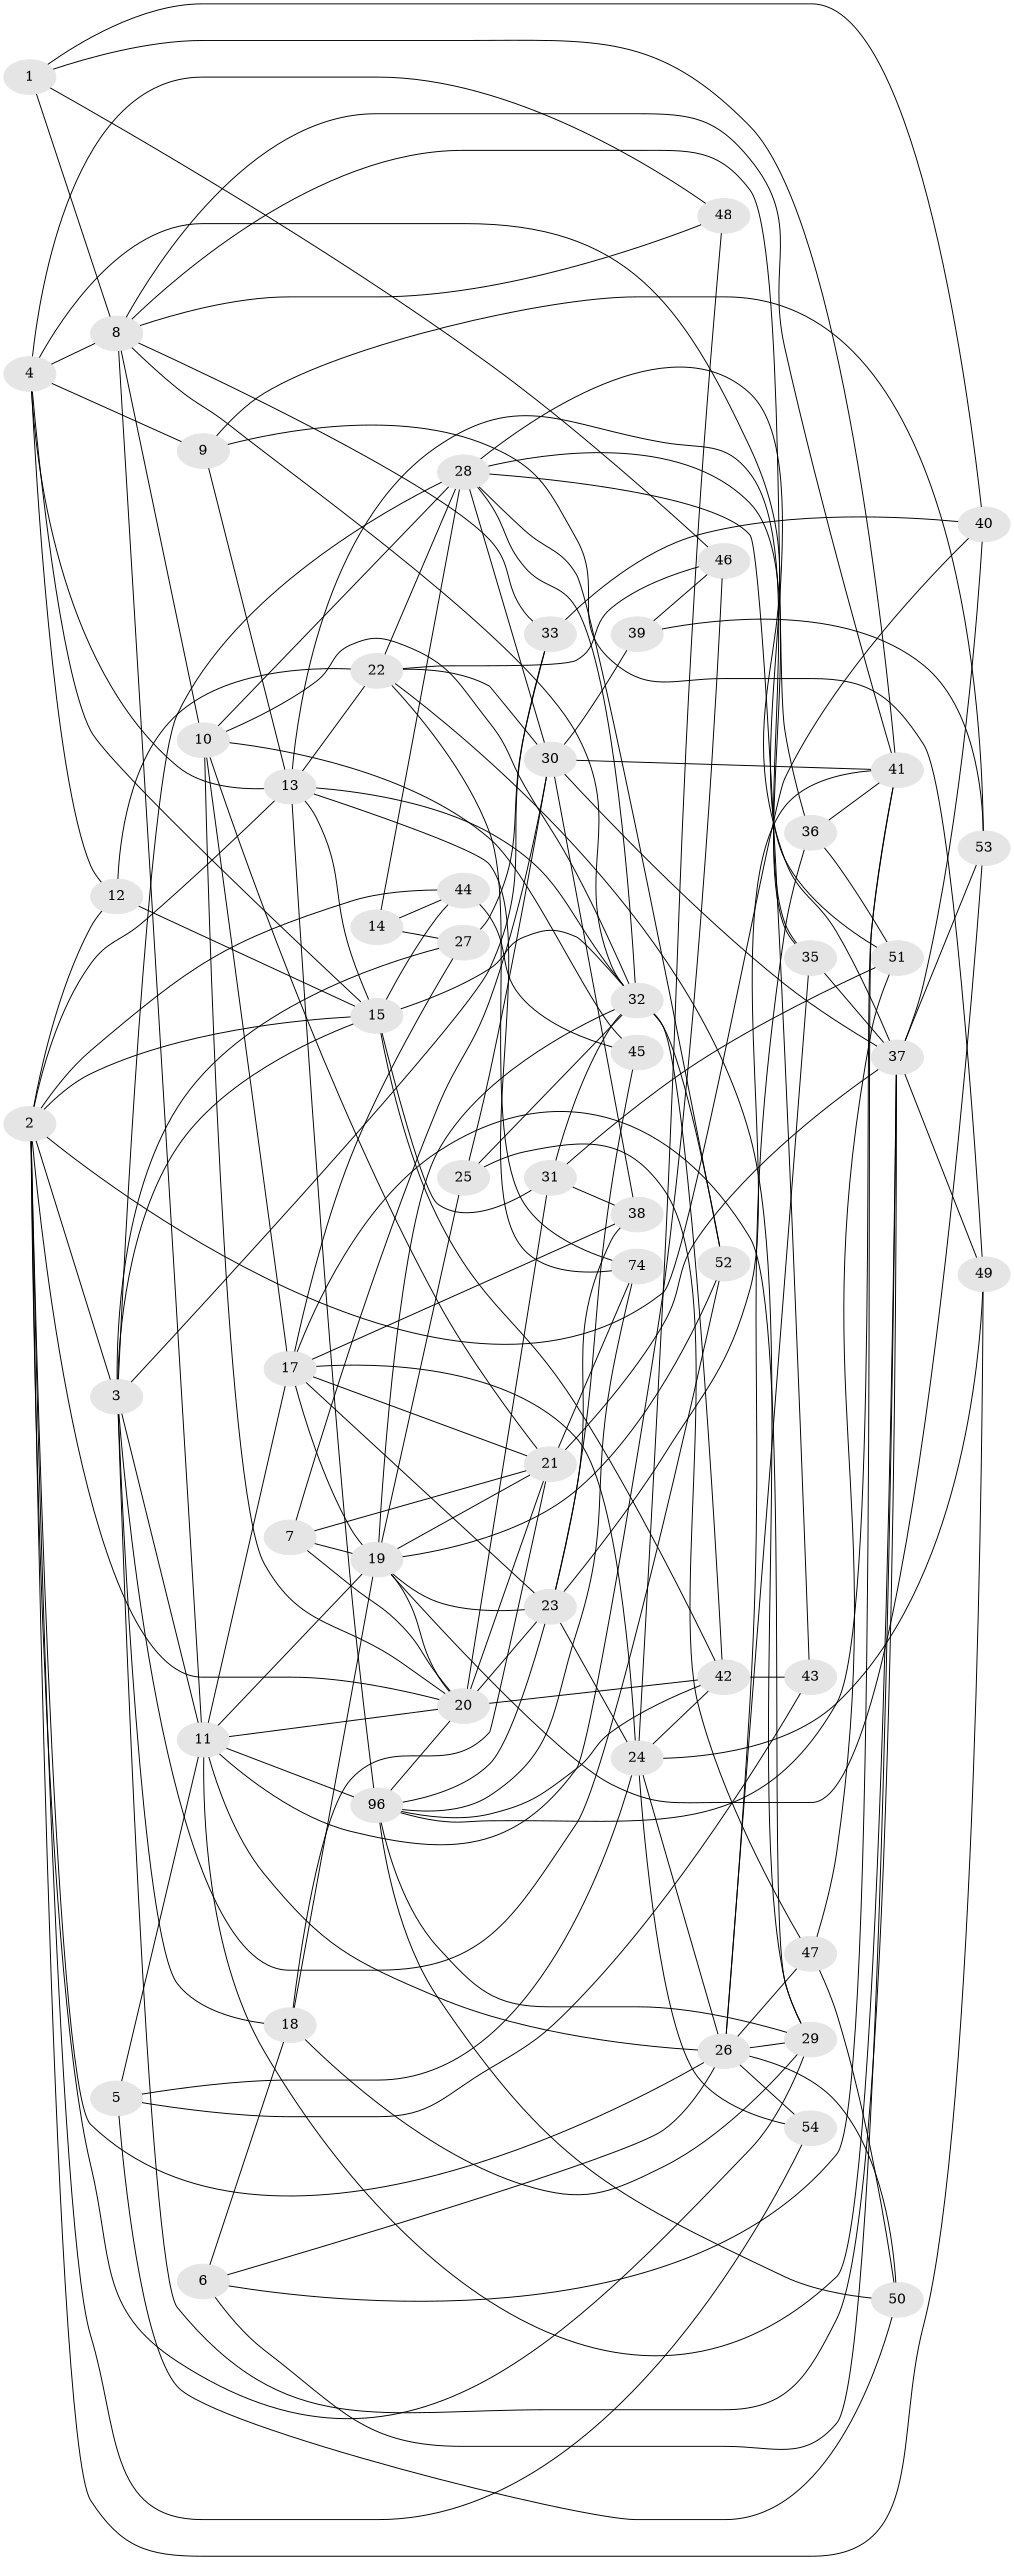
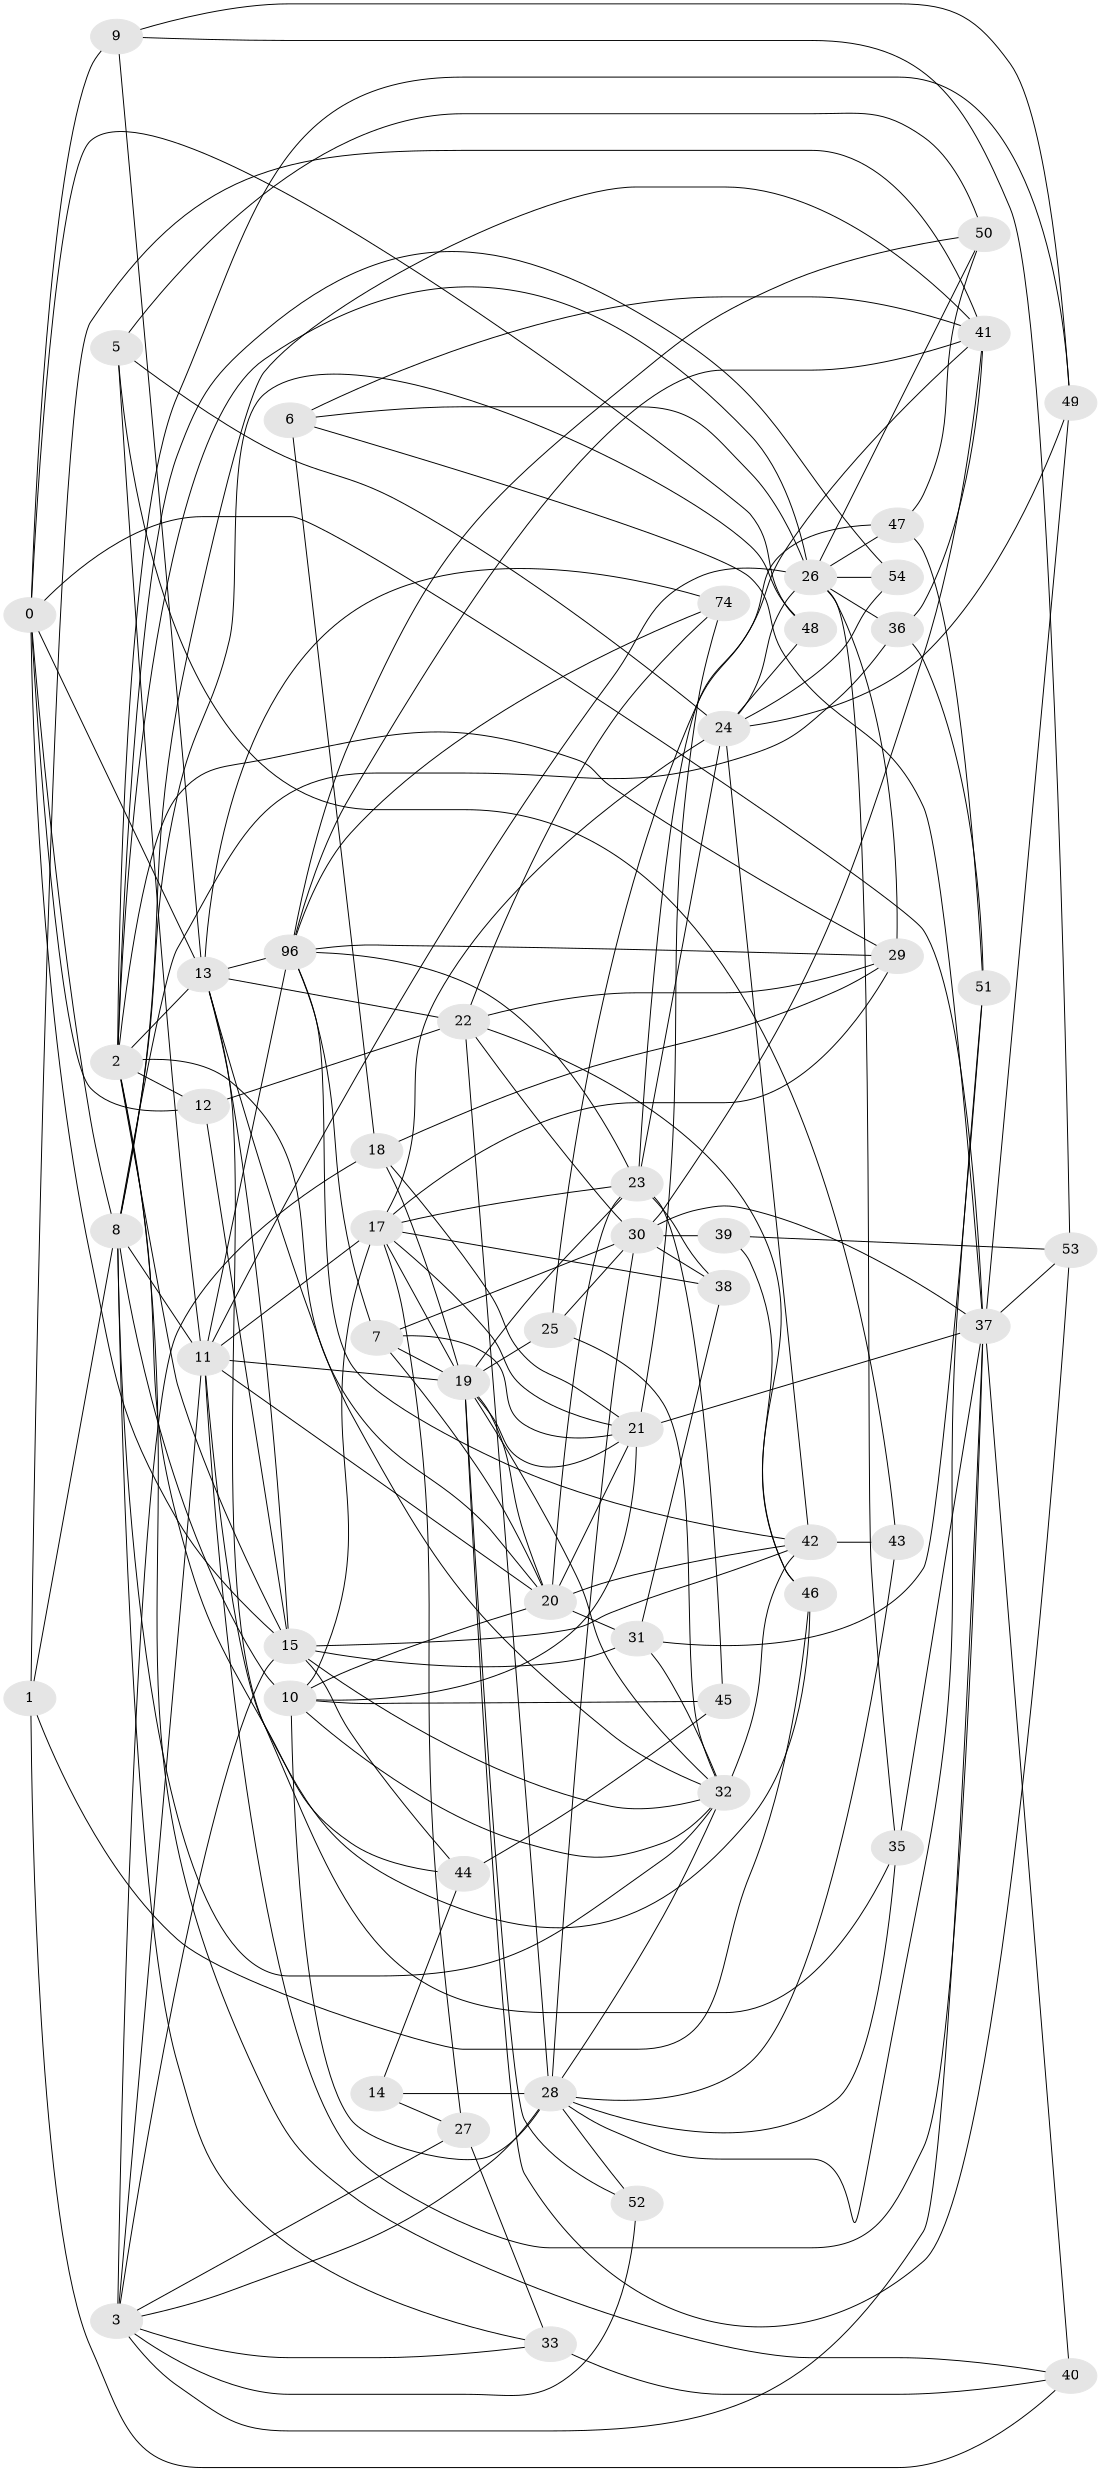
(30, 374) -> (30, 615)
(695, 1127) -> none
(73, 1260) -> none
(414, 1763) -> (335, 1145)
